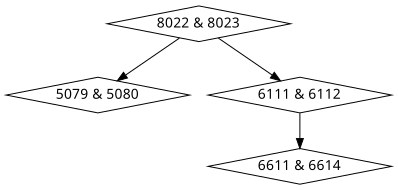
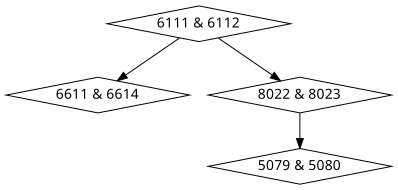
(245, 57) -> (245, 57)
